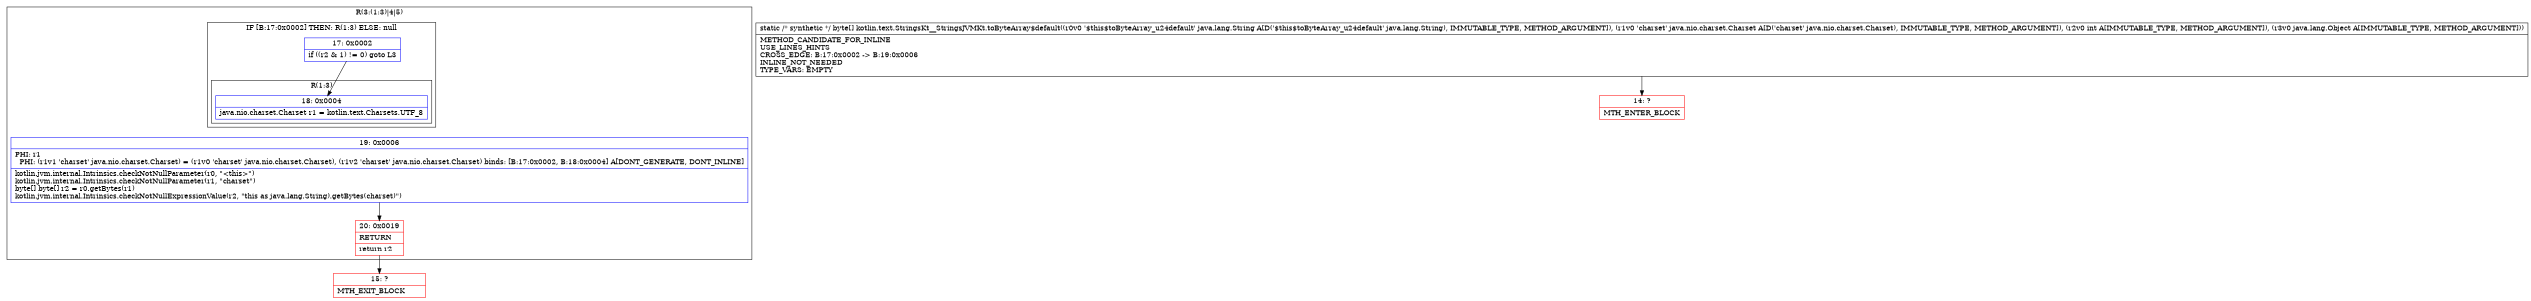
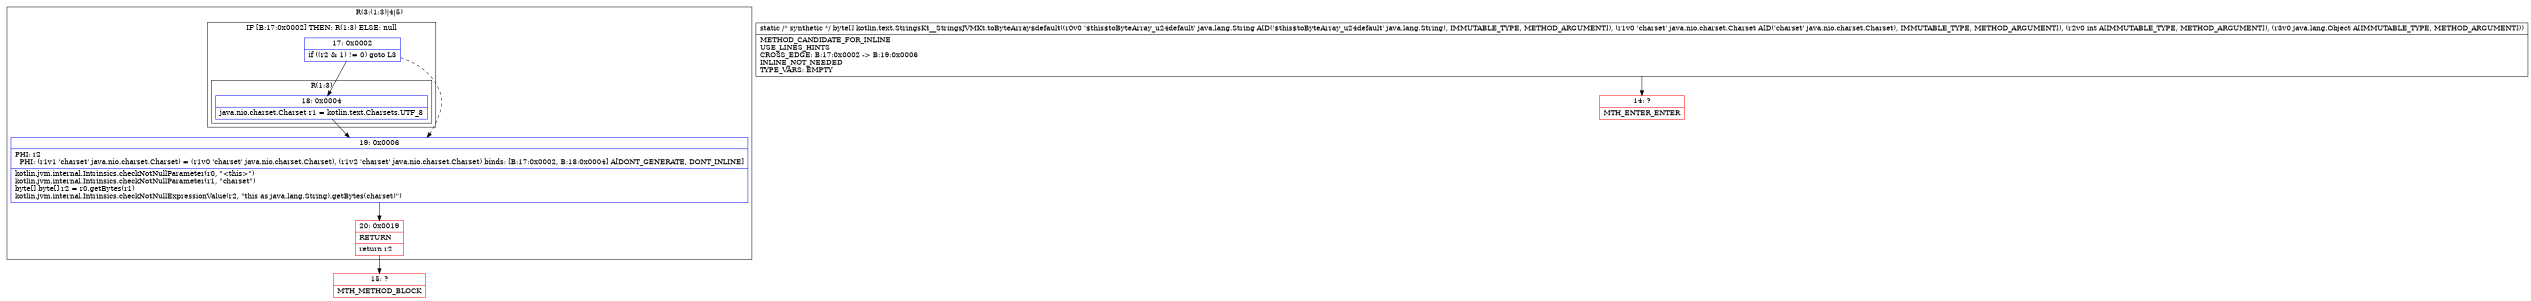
none -> (439, 90)
(1642, 113) -> (1642, 113)
none -> (339, 126)
(29, 155) -> (29, 155)
(371, 291) -> (379, 291)
